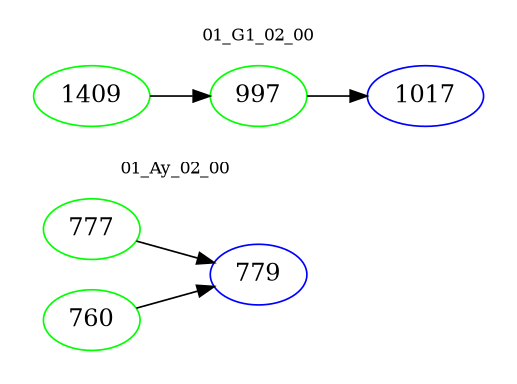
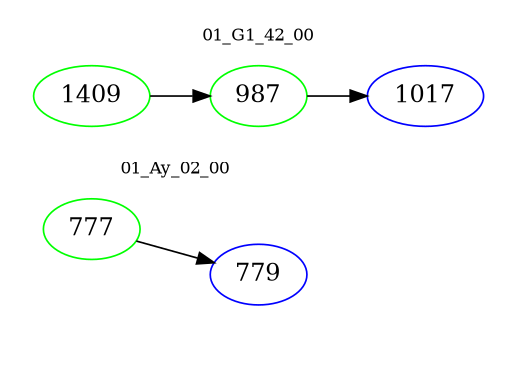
(259, 36) -> (259, 36)
(259, 96) -> (259, 96)
(92, 320) -> none
